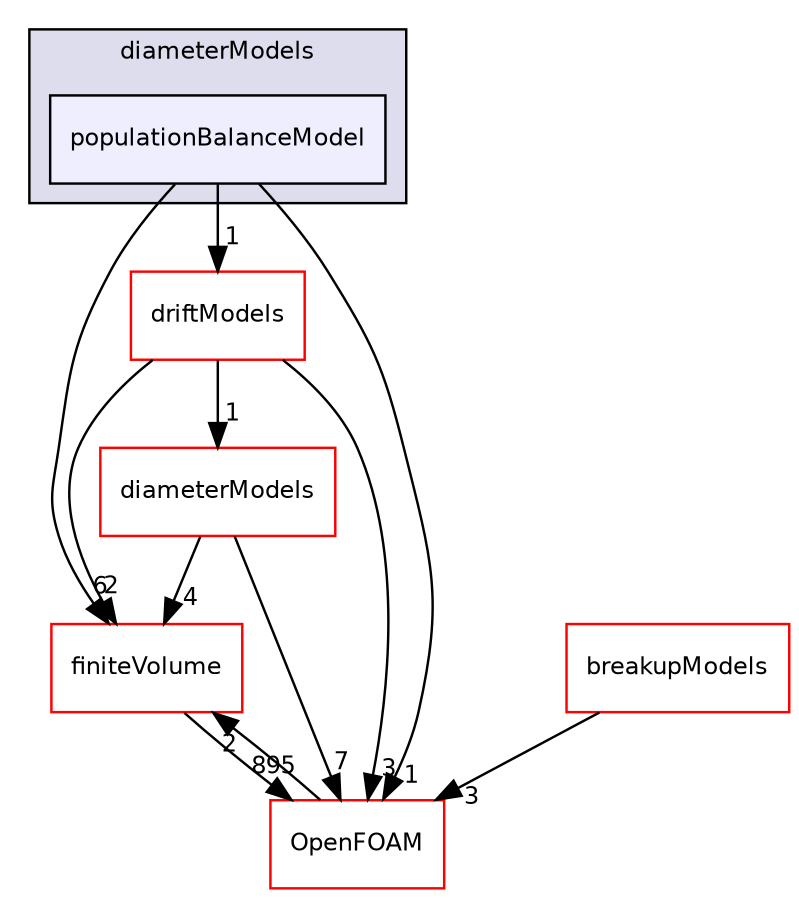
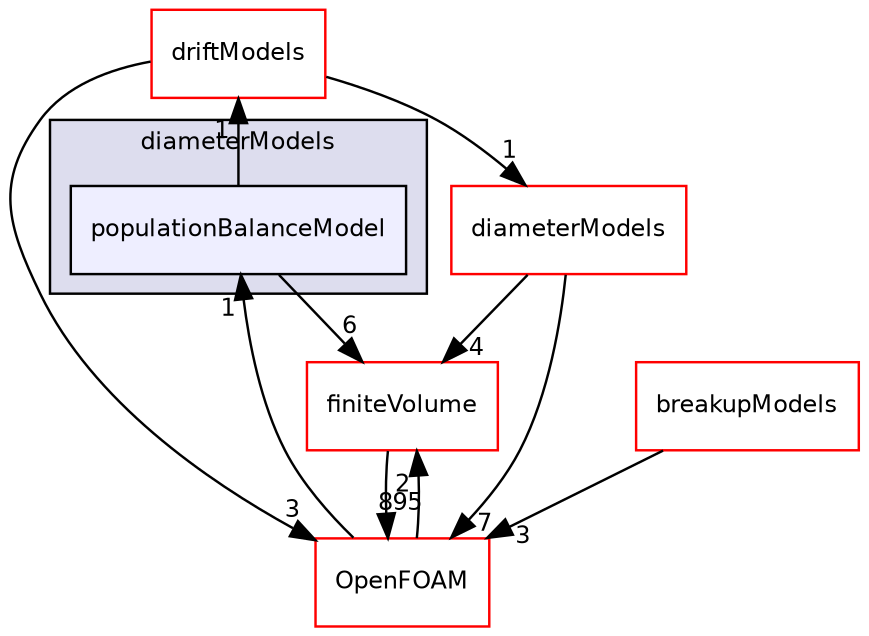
(408, 464) -> (275, 429)
(72, 470) -> none
